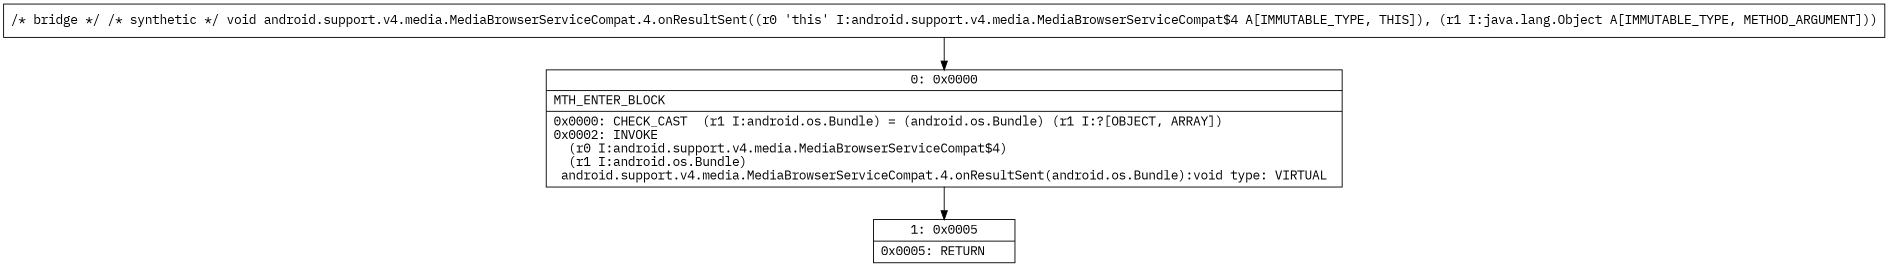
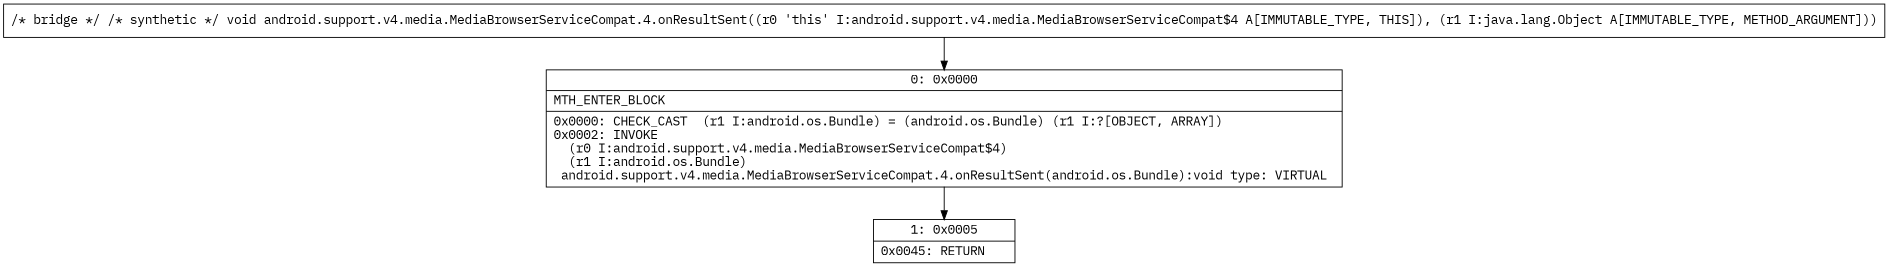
(944, 251) -> (944, 251)
